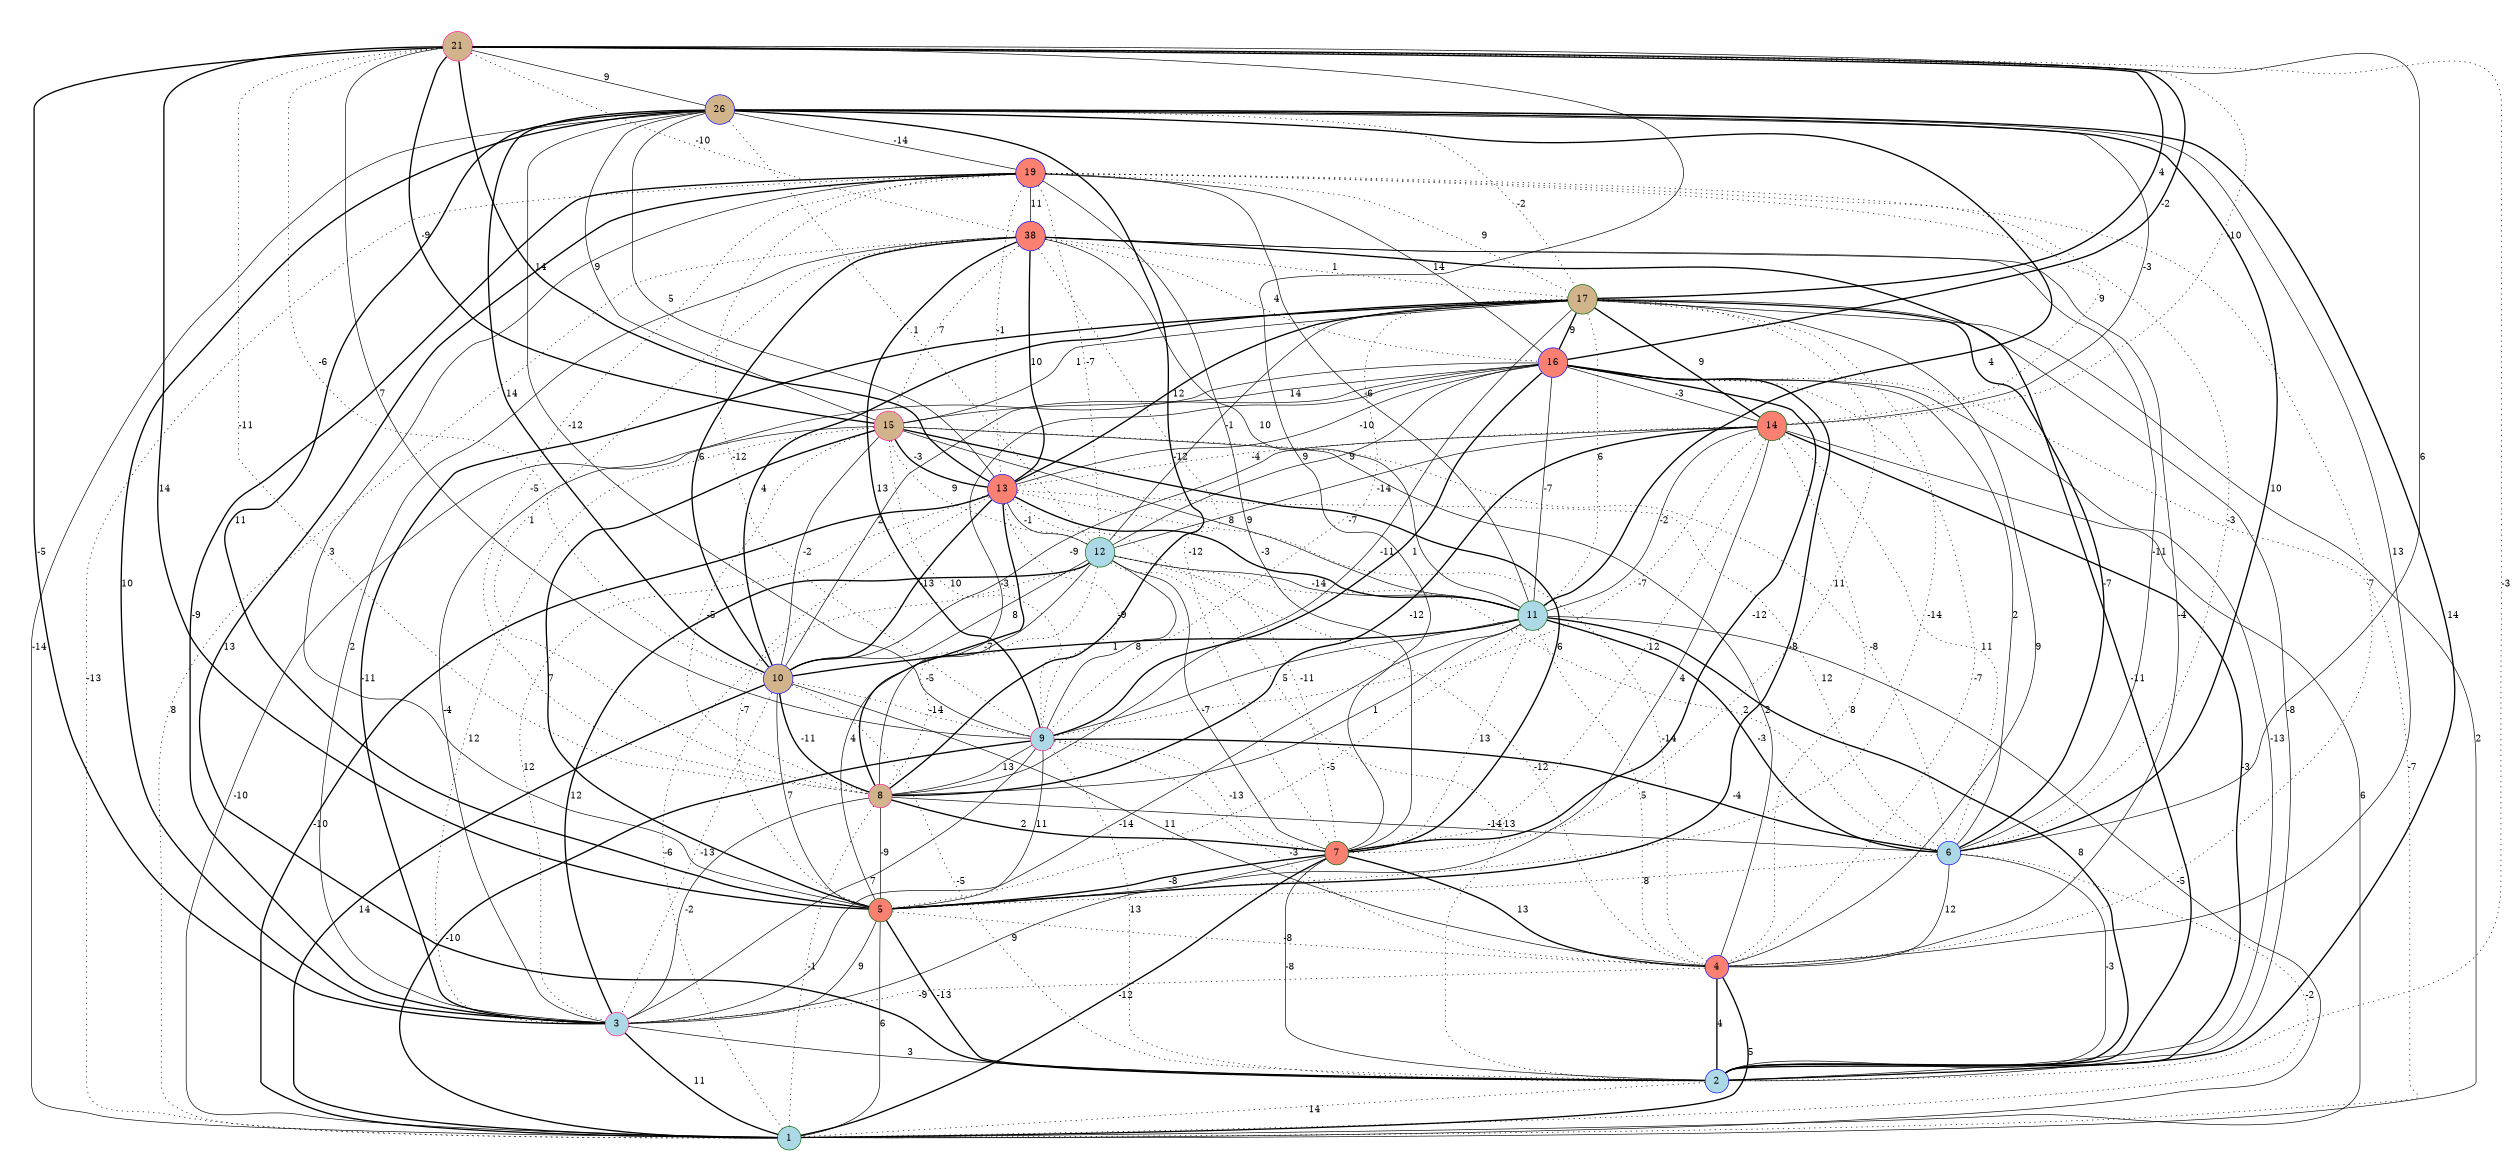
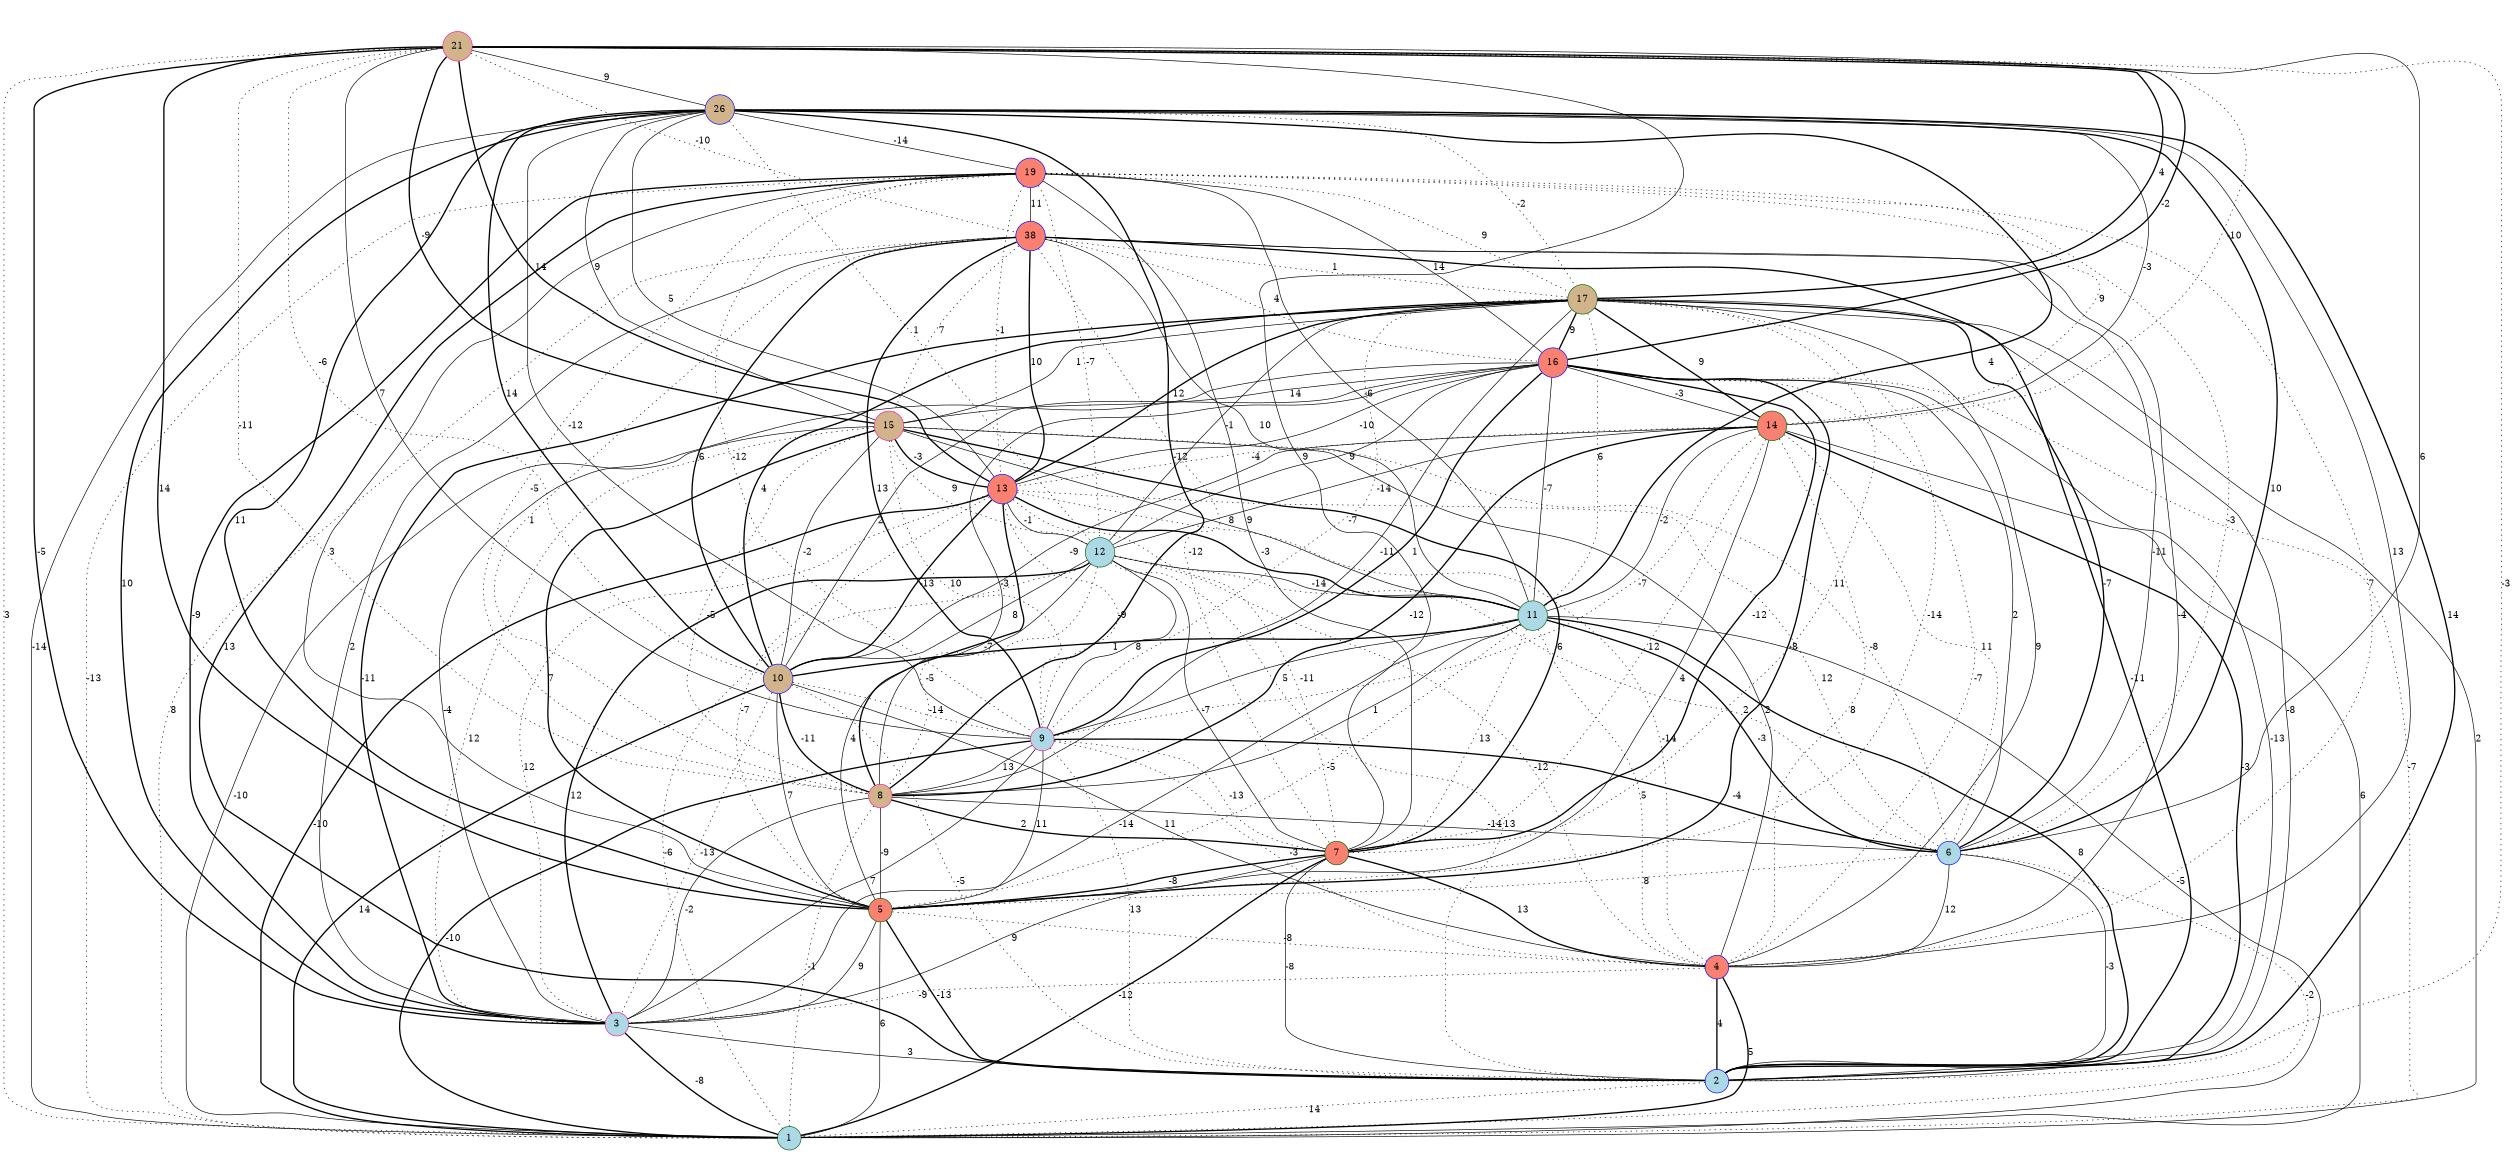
none -> (4, 762)
(700, 1081) -> (700, 1081)
